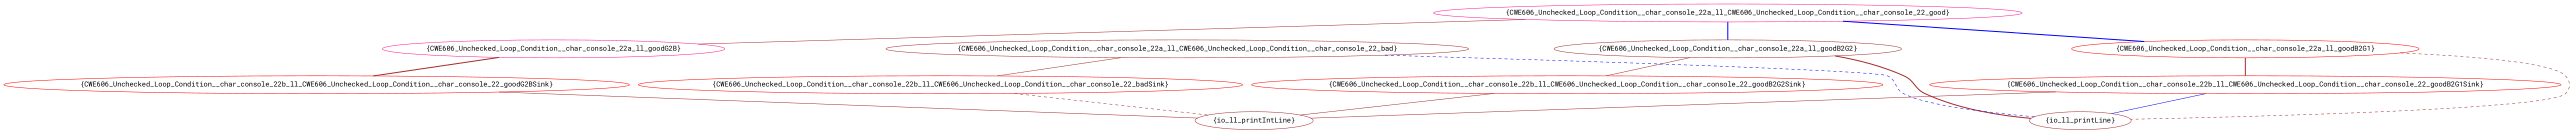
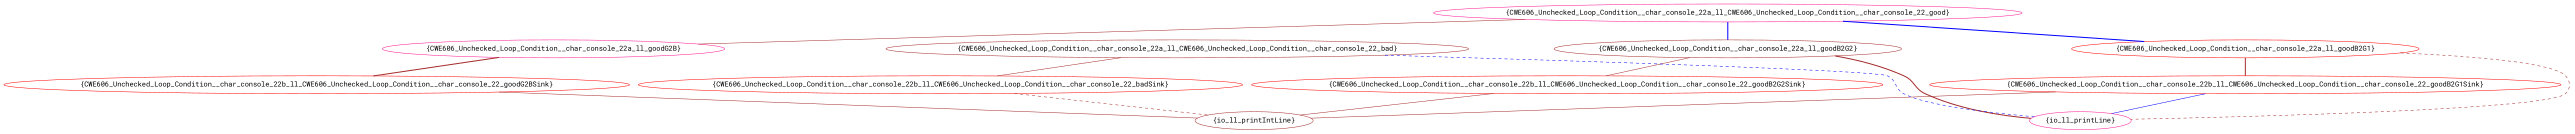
(2080, 121) -> (2080, 121)
